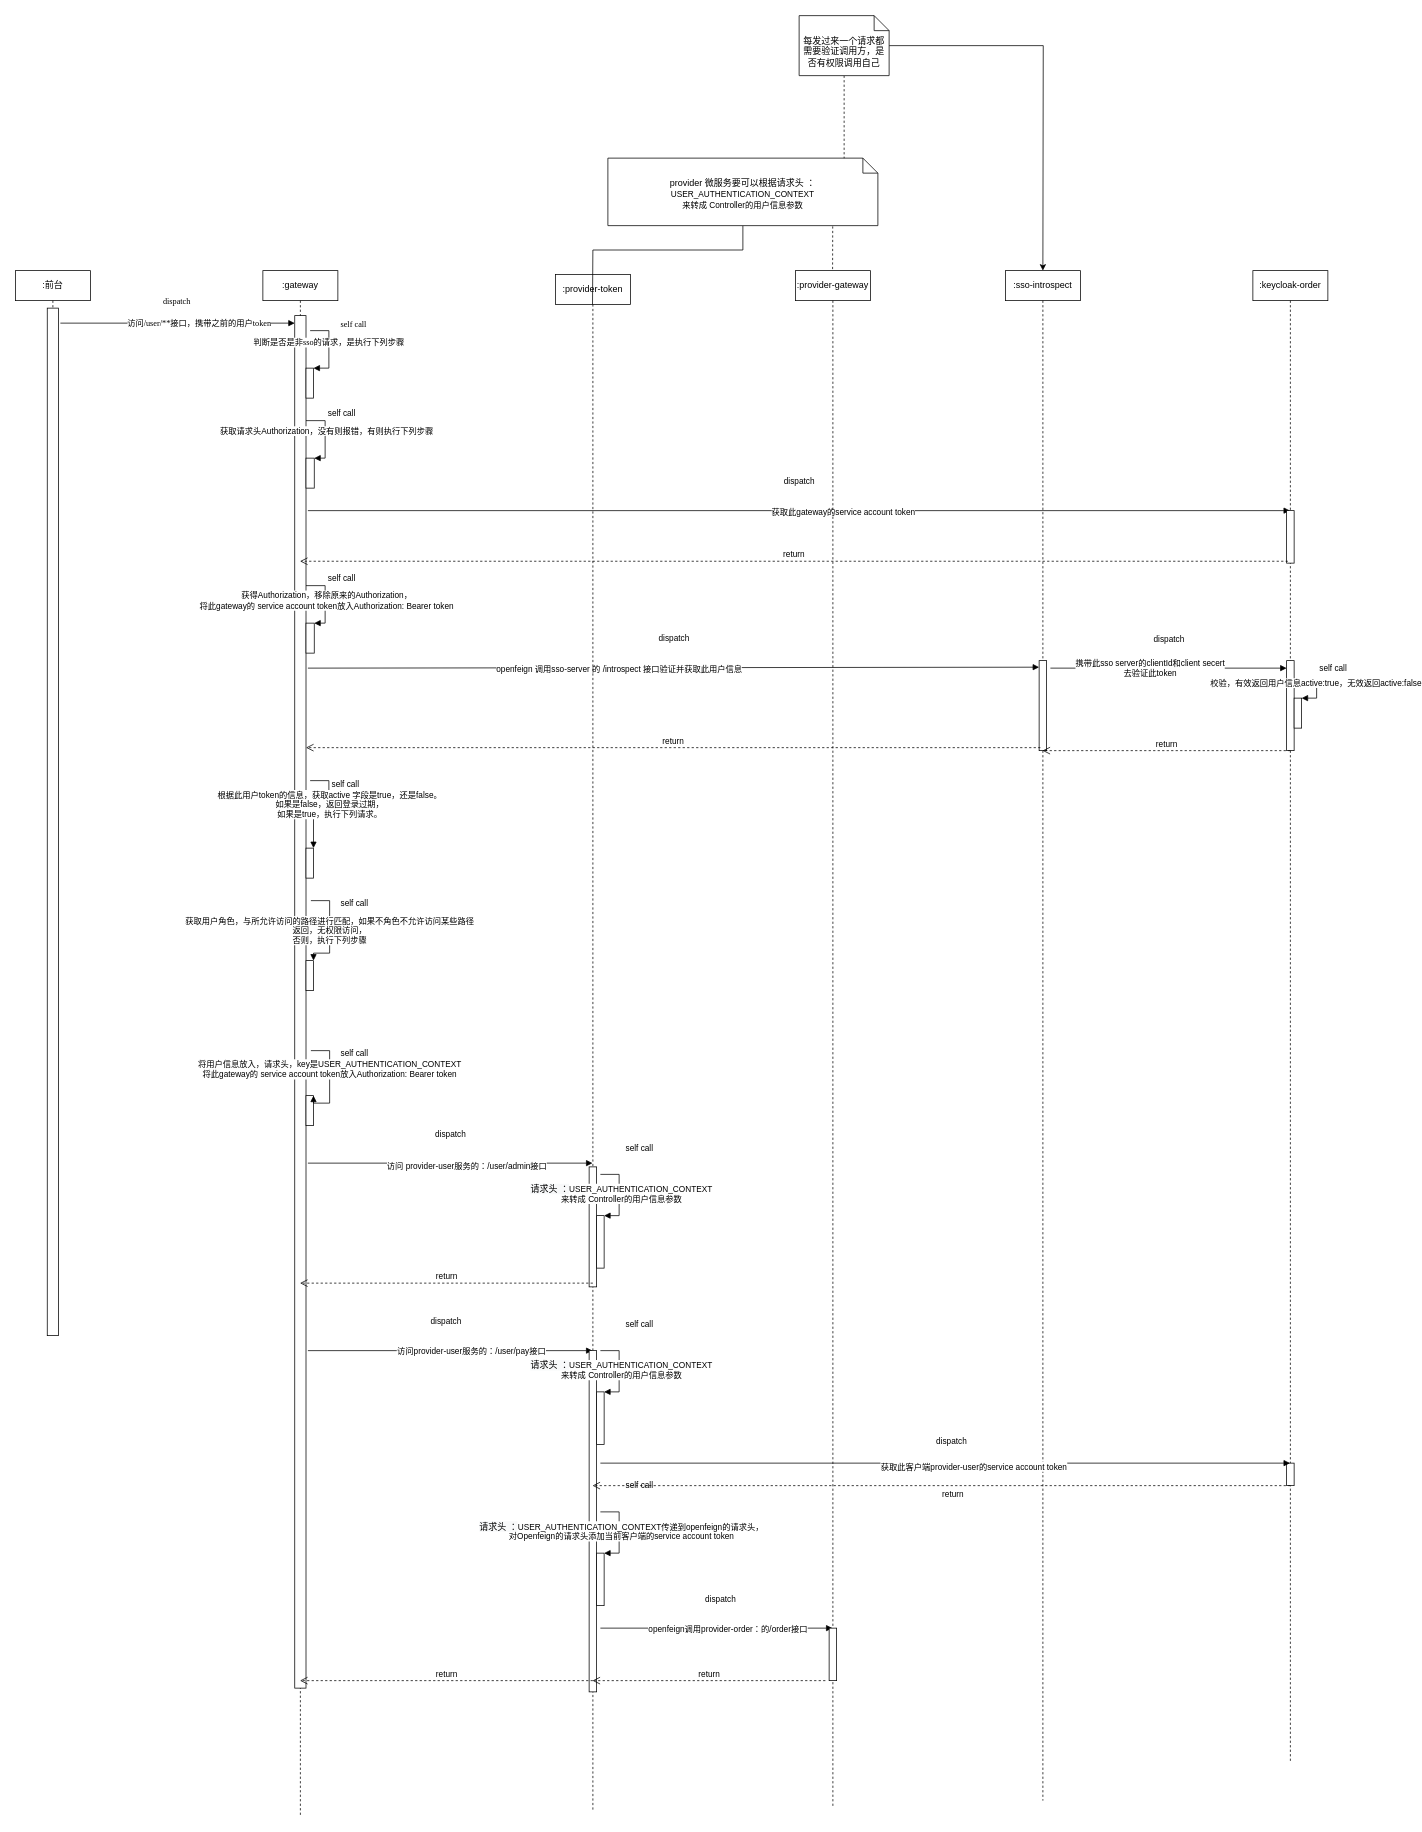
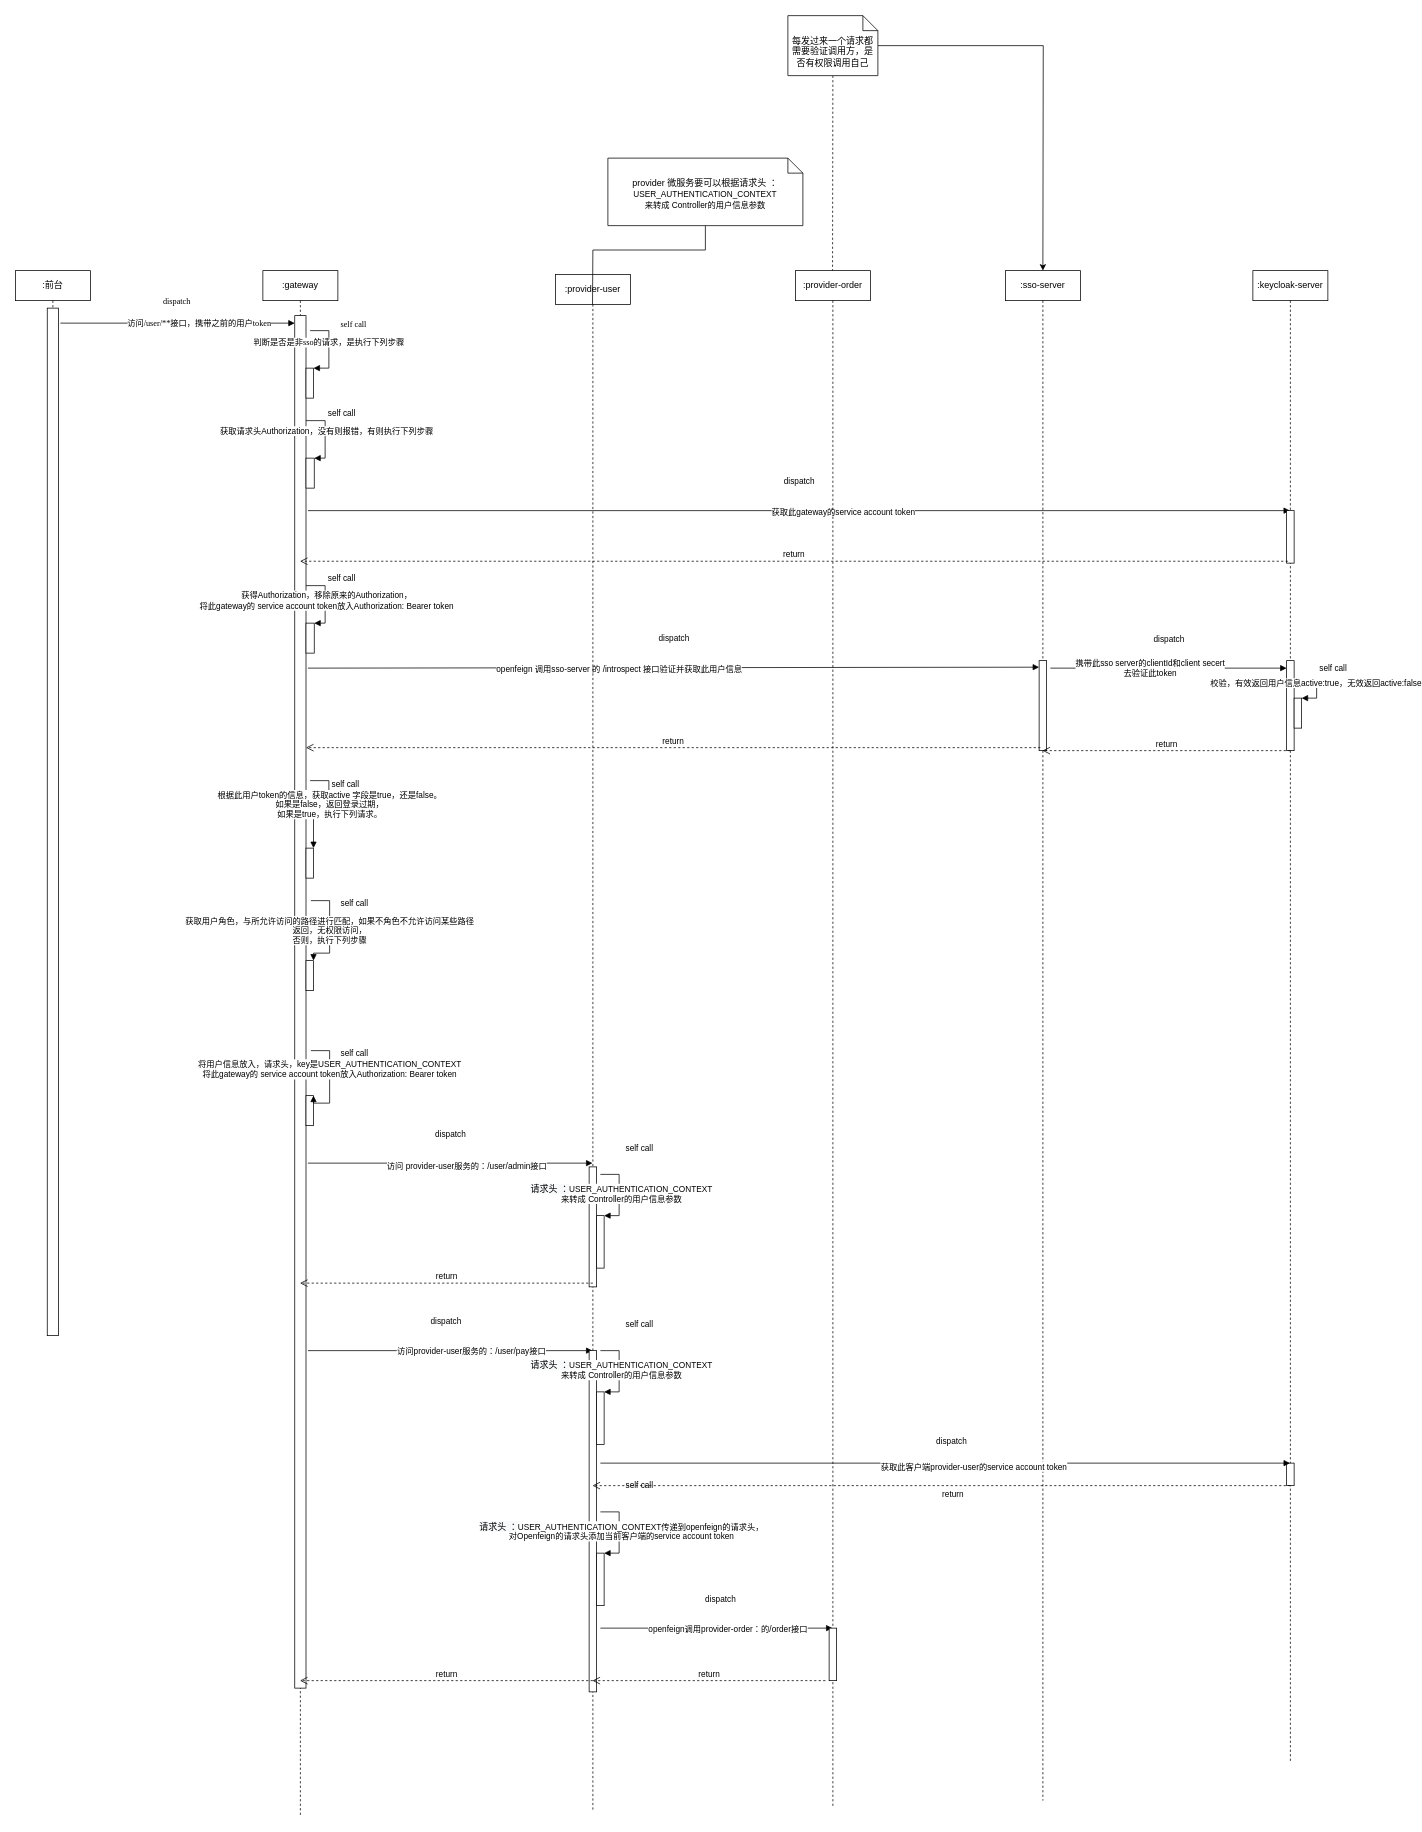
(844, 45) -> (833, 45)
(743, 192) -> (705, 192)
(833, 285) -> (833, 285)
(1043, 285) -> (1043, 285)
(1290, 285) -> (1290, 285)
(593, 289) -> (593, 289)
